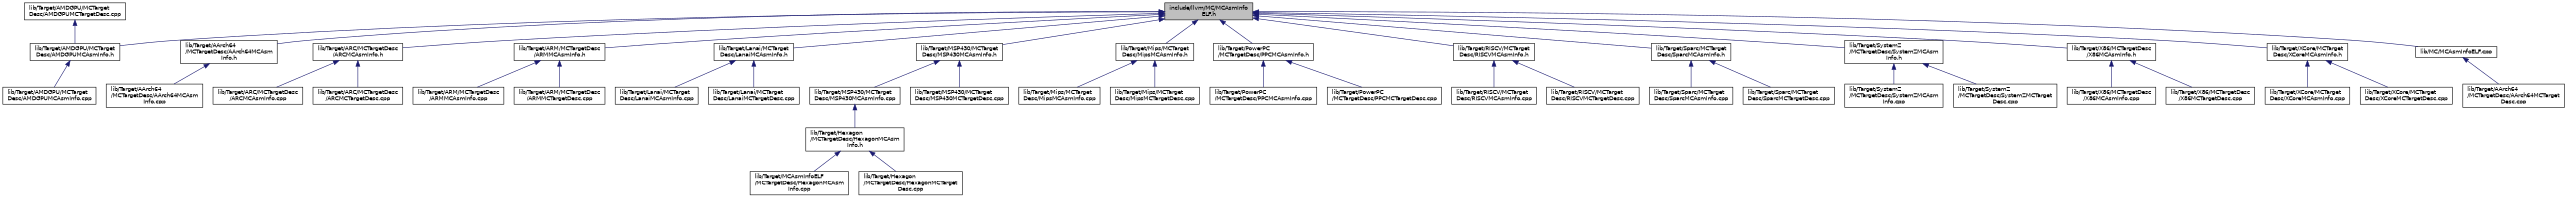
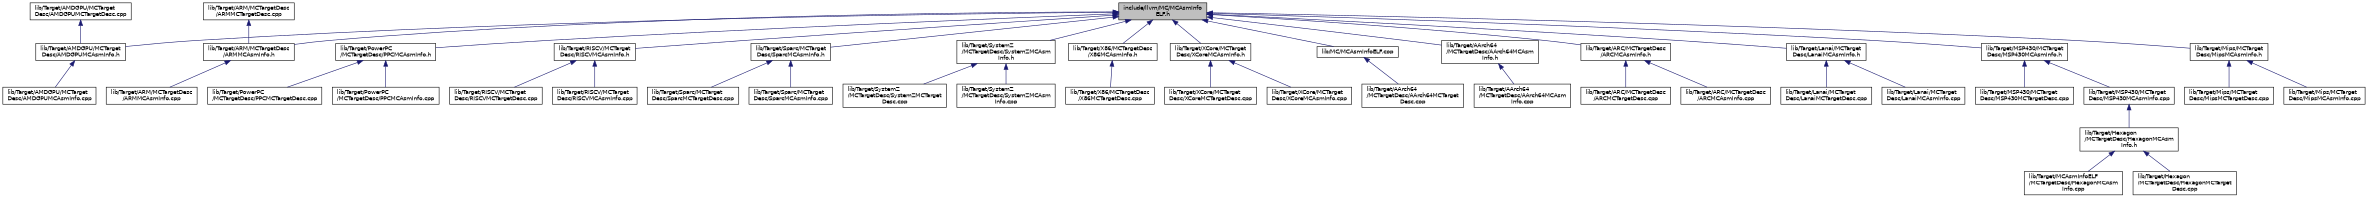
(560, 77) -> (249, 34)
(2111, 96) -> none
